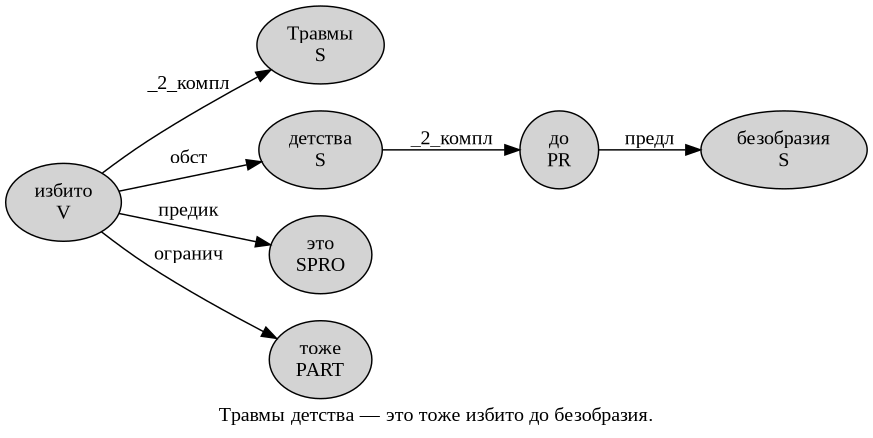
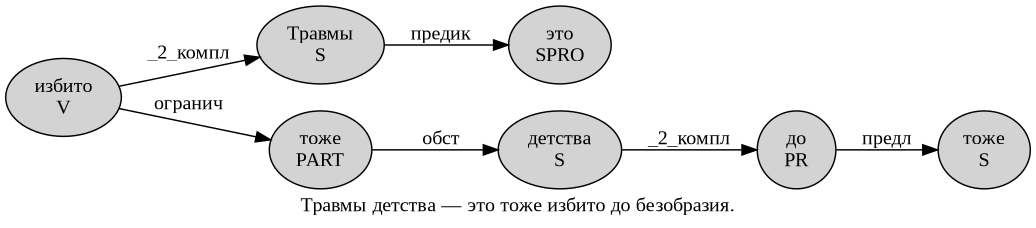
(784, 150) -> (984, 150)
(183, 178) -> (428, 150)
(187, 228) -> (439, 45)
